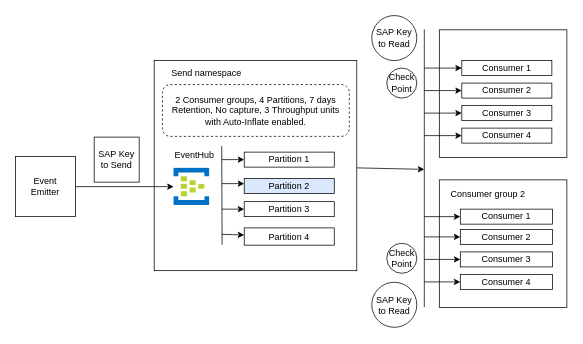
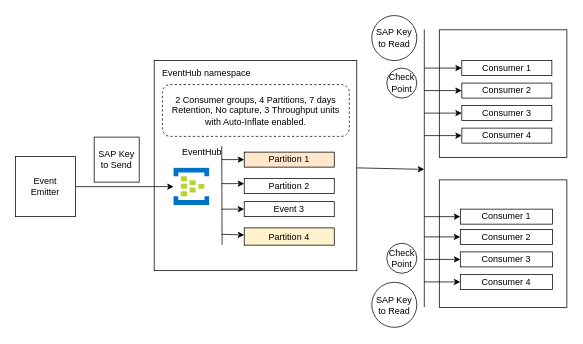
(207, 73) -> (207, 73)
(195, 155) -> (202, 152)
(289, 159) -> (289, 159)
(289, 186) -> (289, 186)
(488, 194) -> none
(289, 209) -> (289, 209)
(289, 236) -> (289, 236)
